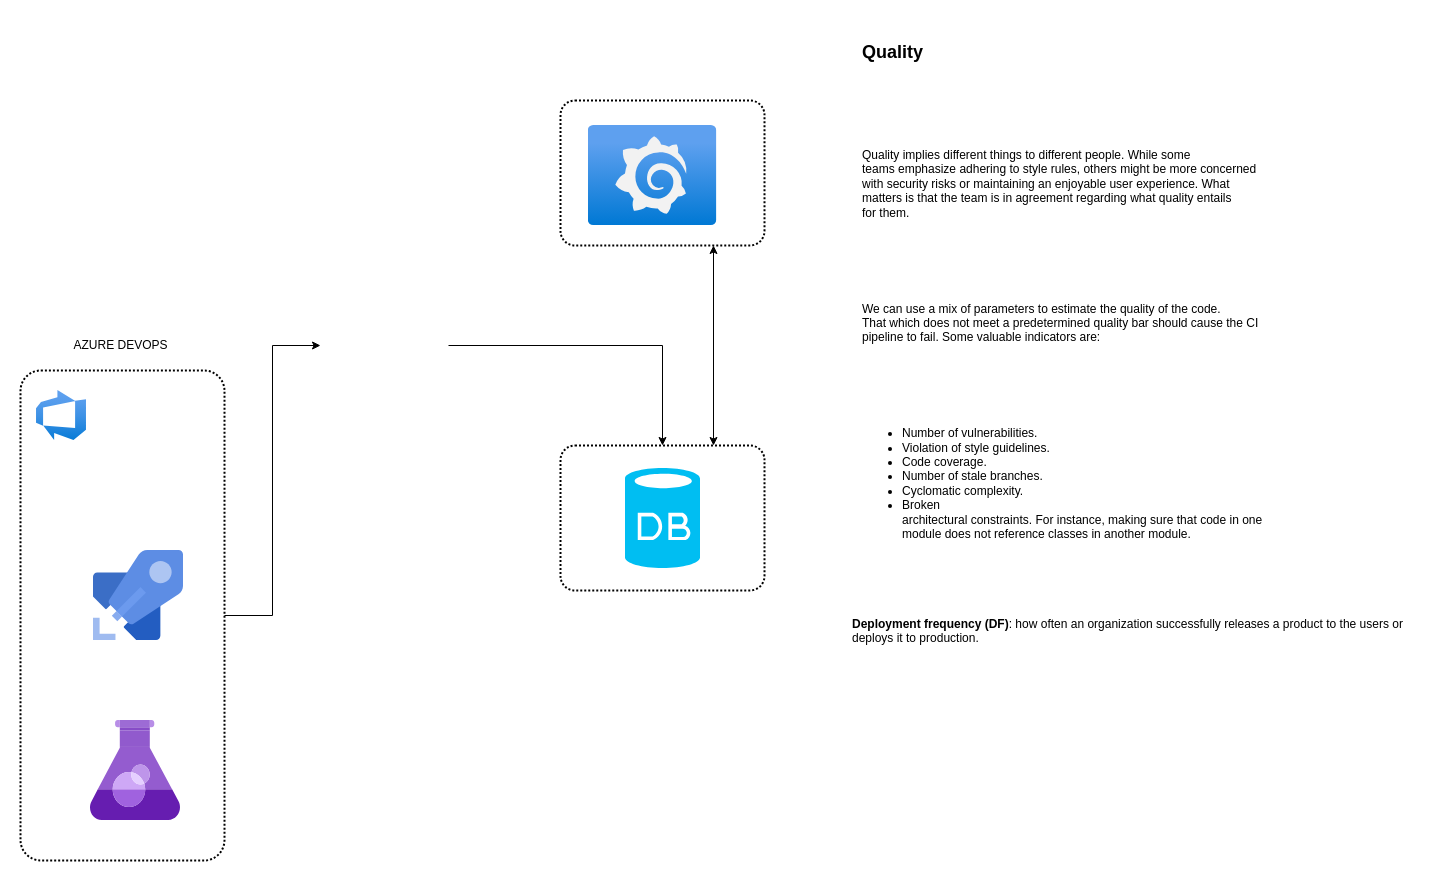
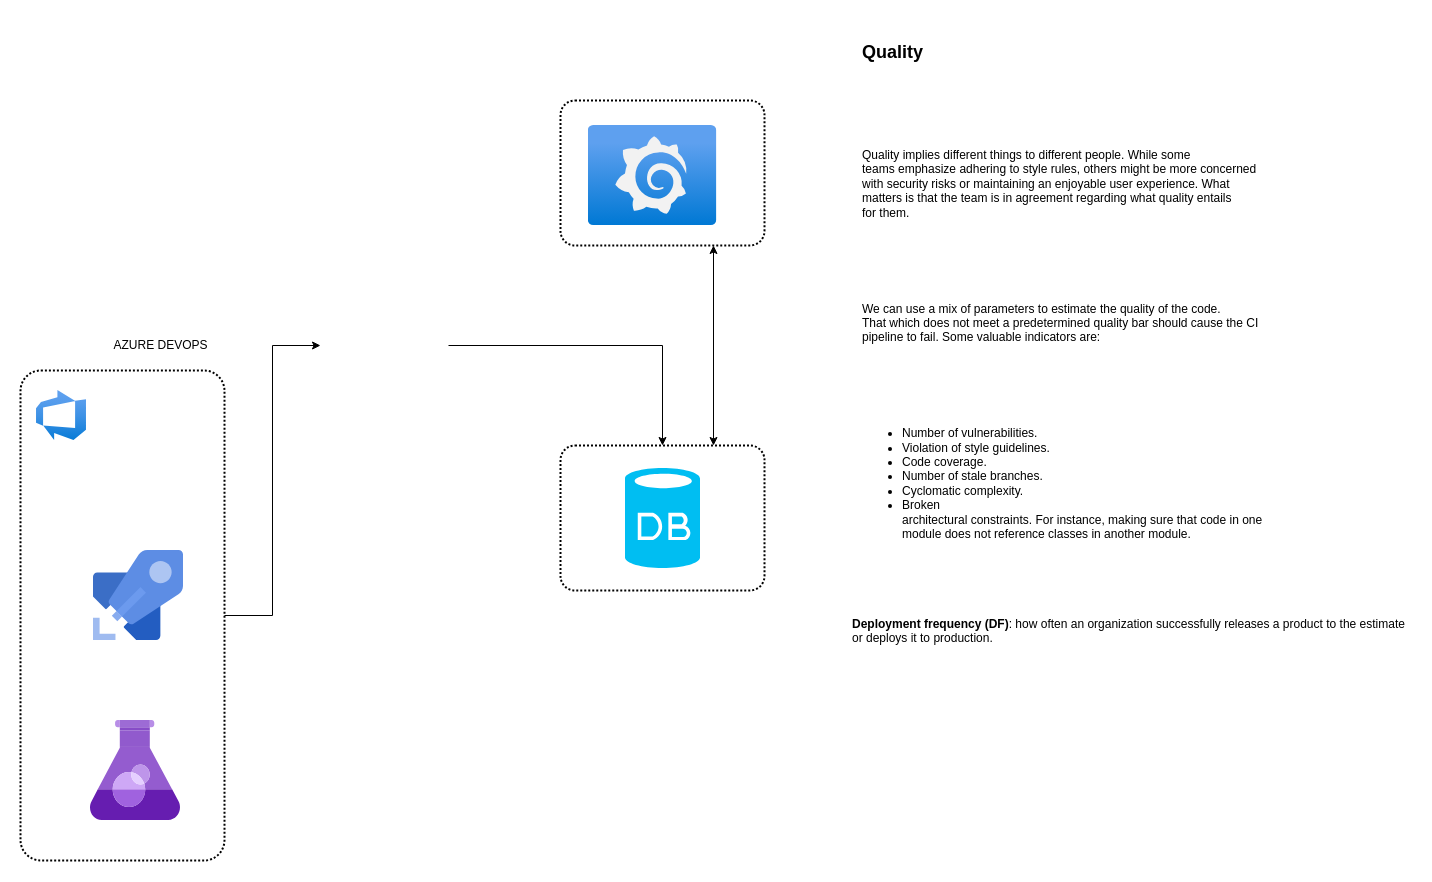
(121, 346) -> (161, 346)
(1132, 632) -> (1132, 632)
